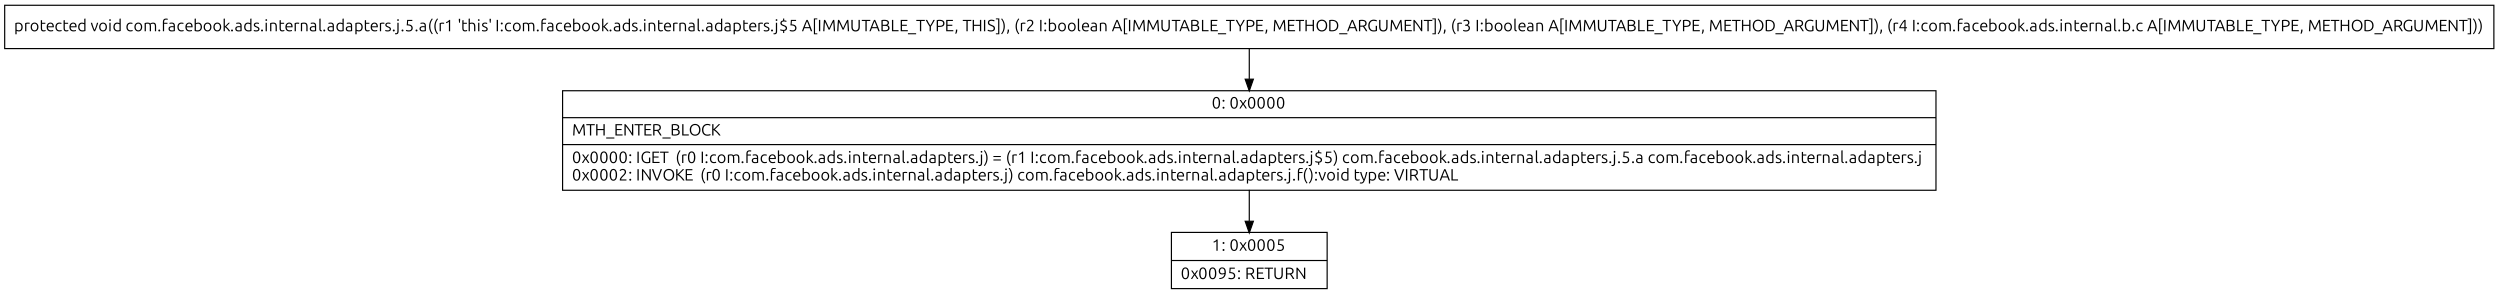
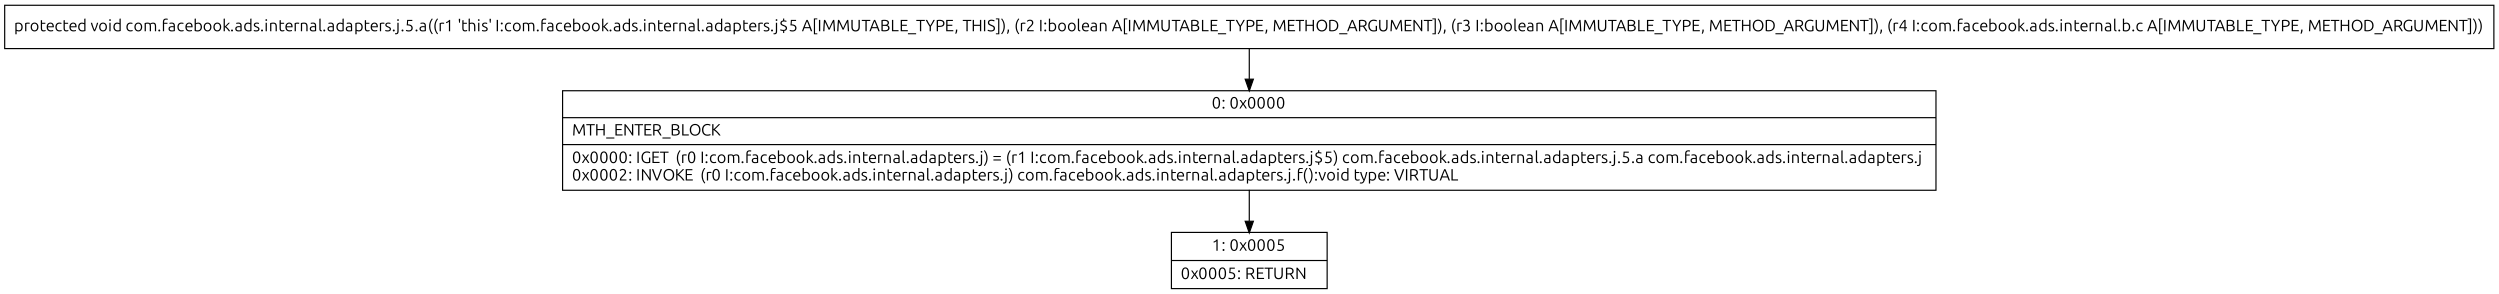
(1249, 274) -> (1249, 274)
